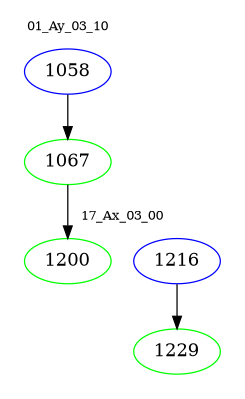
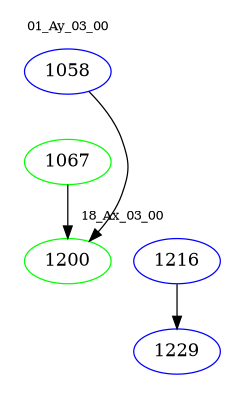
(68, 27) -> (68, 27)
(68, 111) -> (127, 160)
(122, 217) -> (122, 217)
(177, 352) -> (177, 352)
